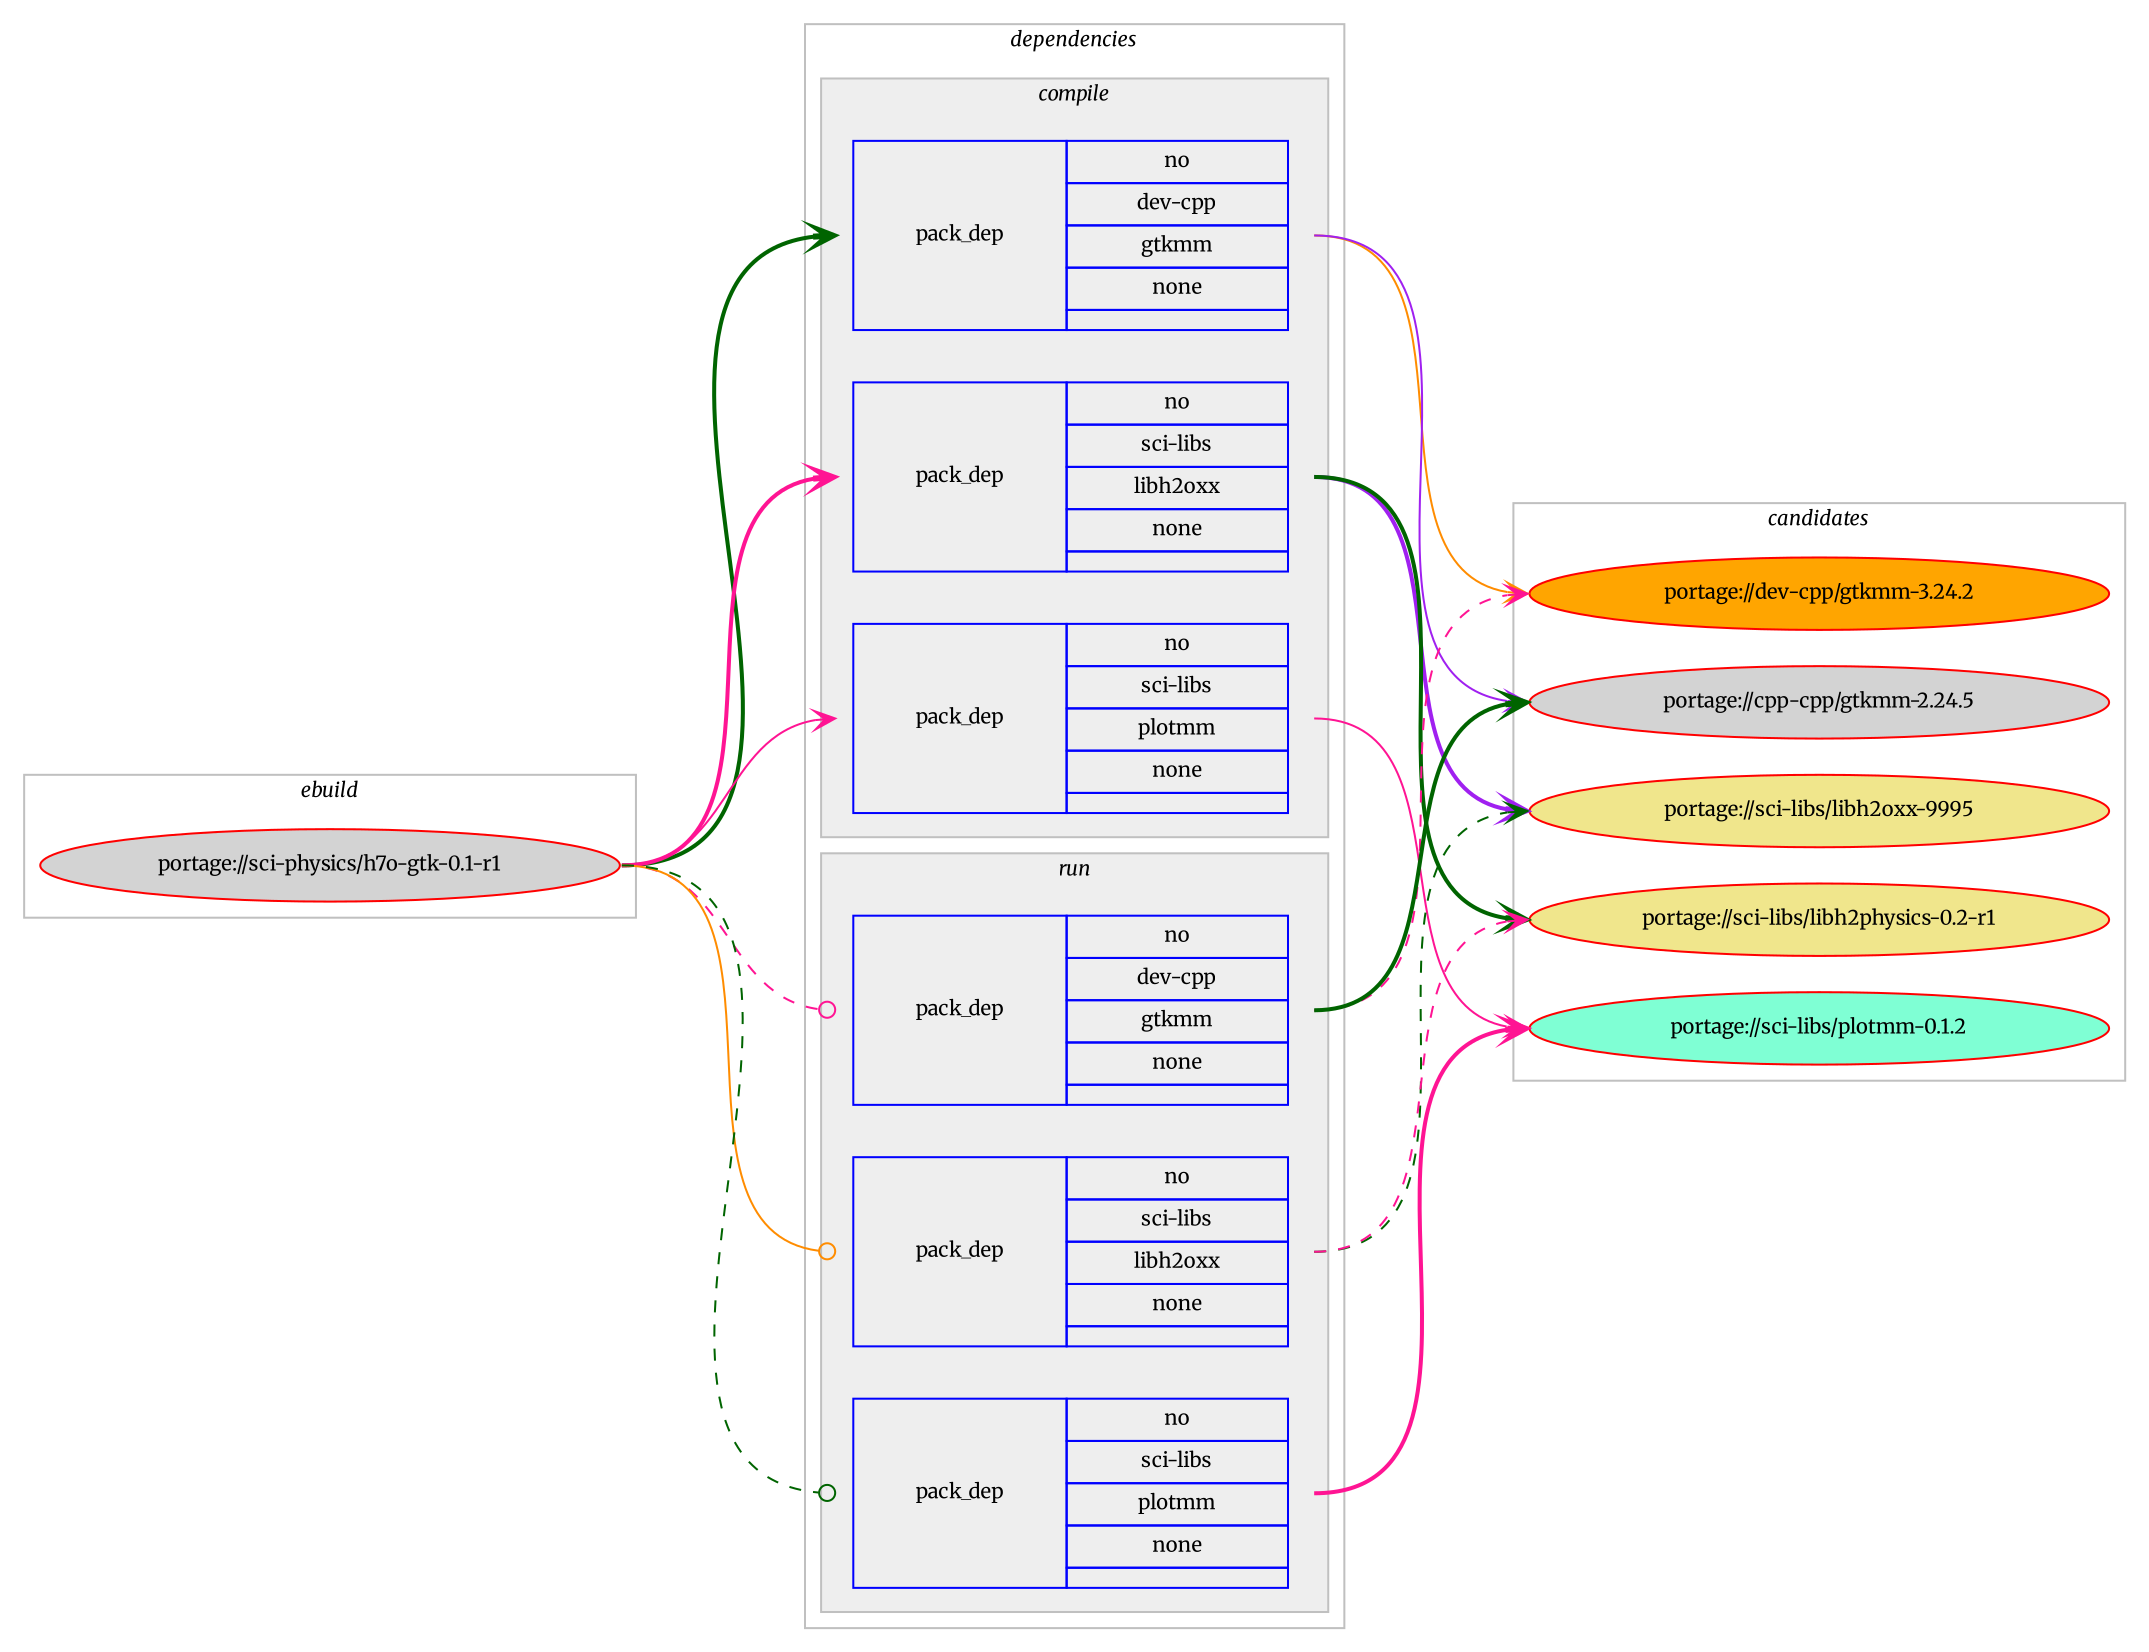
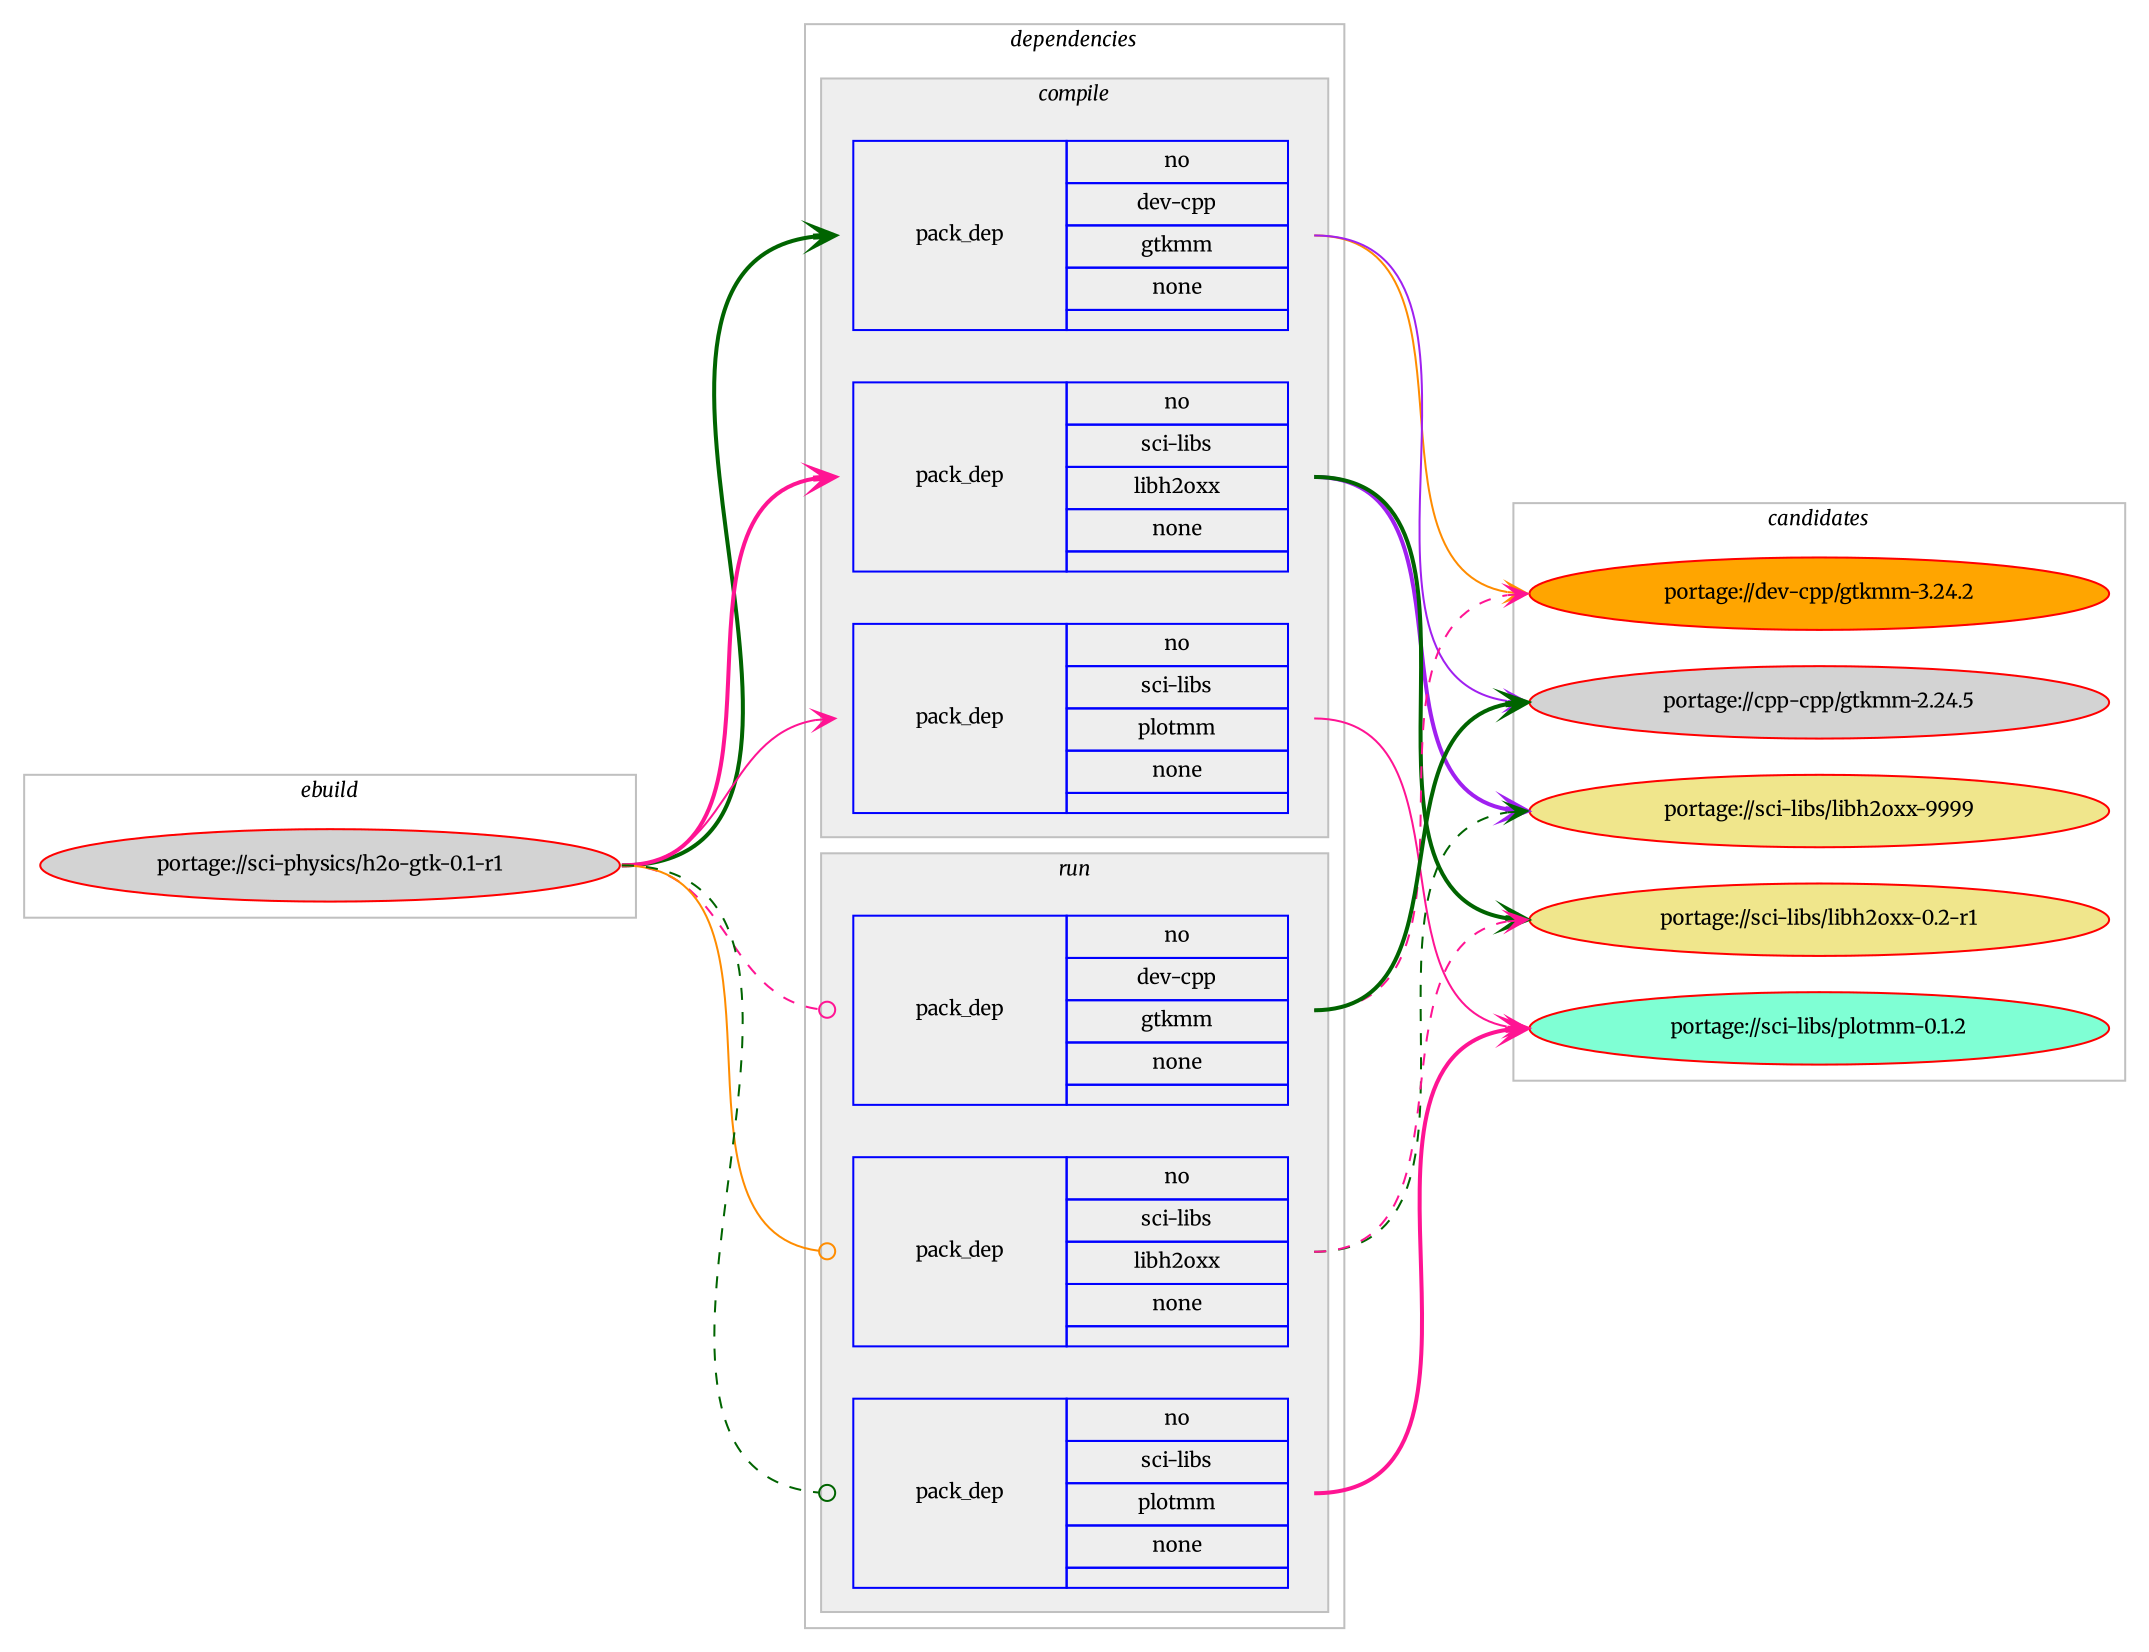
(1819, 811) -> (1819, 811)
(330, 865) -> (330, 865)
(1819, 920) -> (1819, 920)
